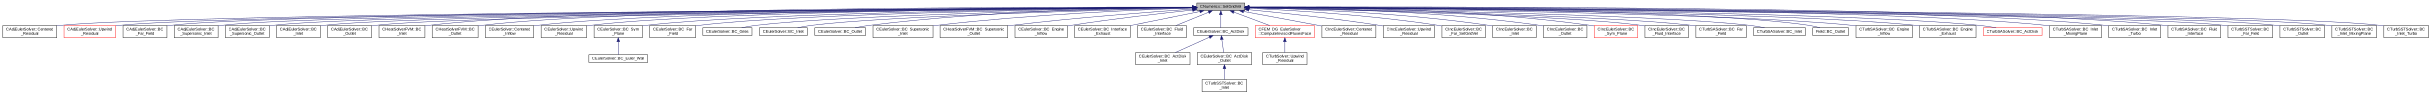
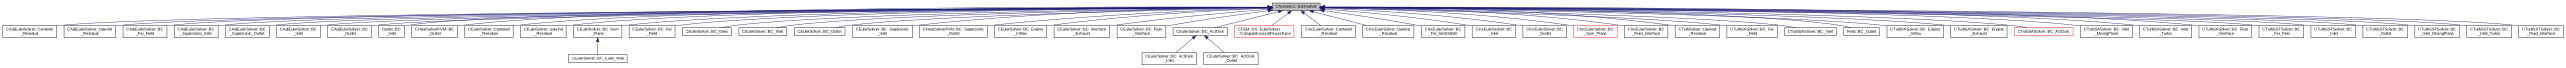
(90, 32) -> (90, 32)
(402, 32) -> (392, 32)
(510, 32) -> (489, 32)
none -> (2541, 32)
(1285, 47) -> (1500, 11)
(1224, 74) -> (1818, 12)
